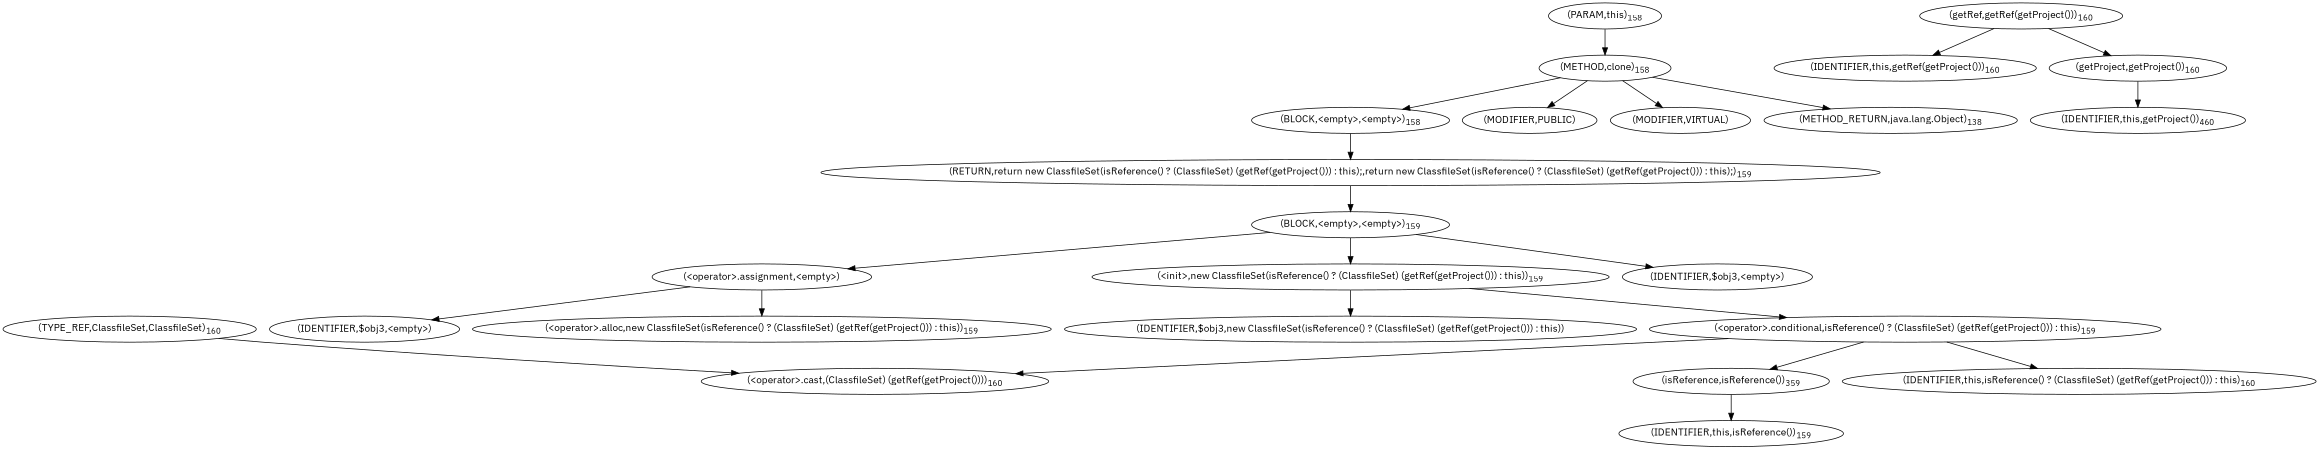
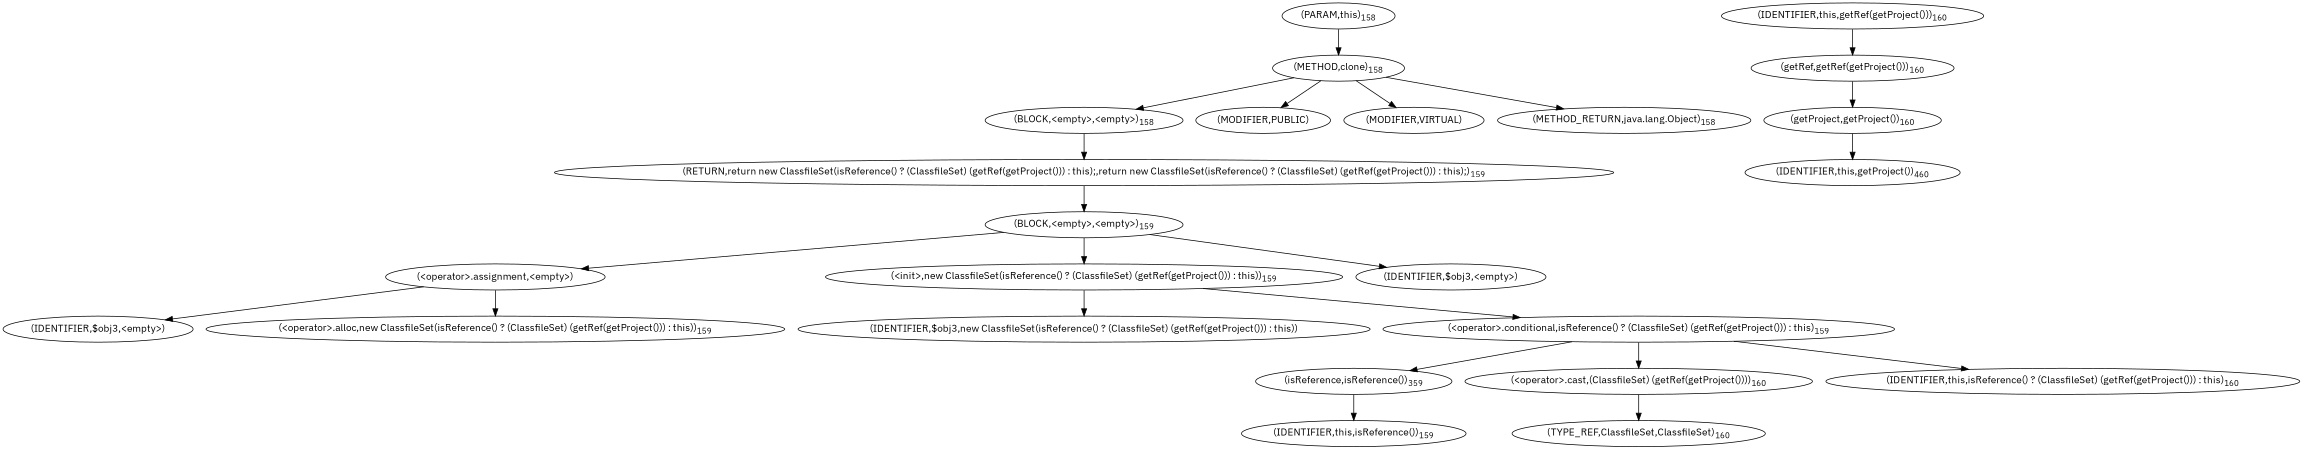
(1967, 40) -> (1853, 38)
(1975, 119) -> (1708, 119)
(475, 357) -> (1639, 404)
